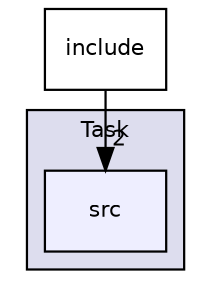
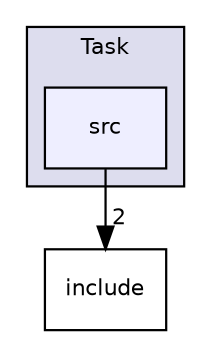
(106, 124) -> (106, 201)
